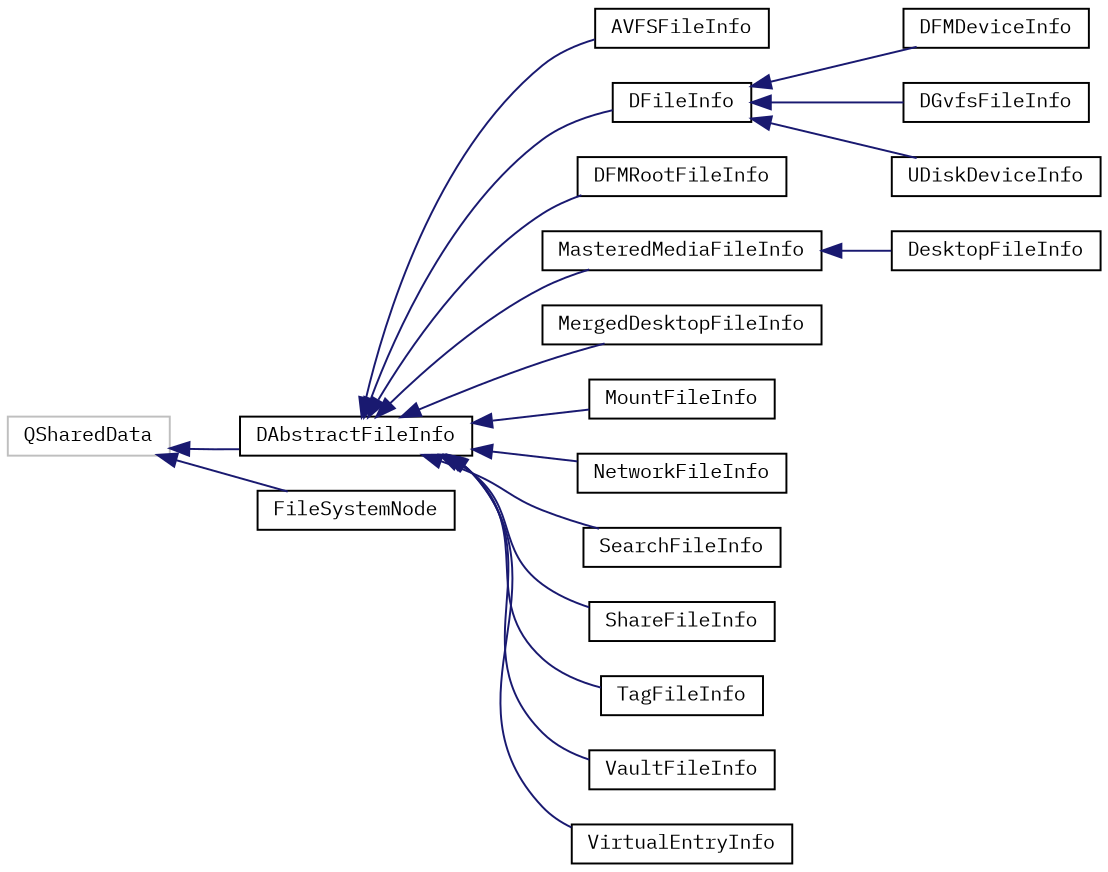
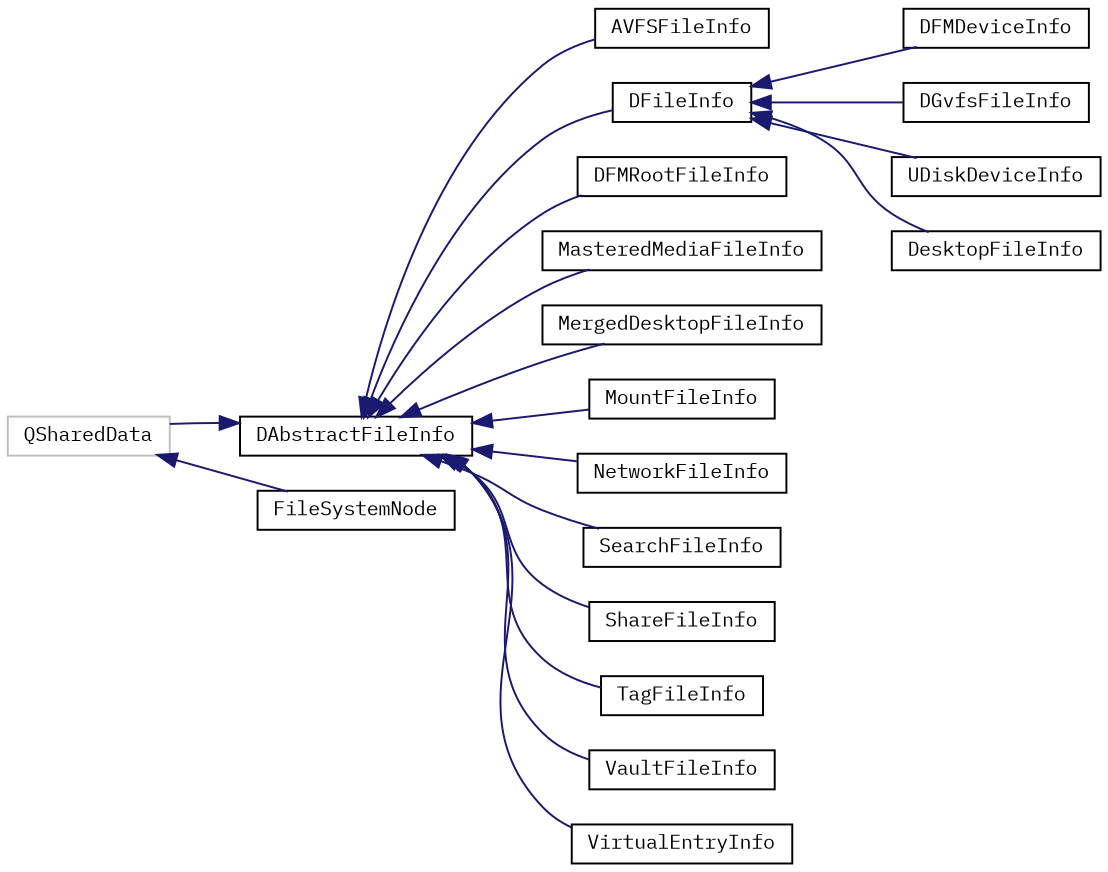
(866, 251) -> (853, 170)
(214, 449) -> (195, 423)
